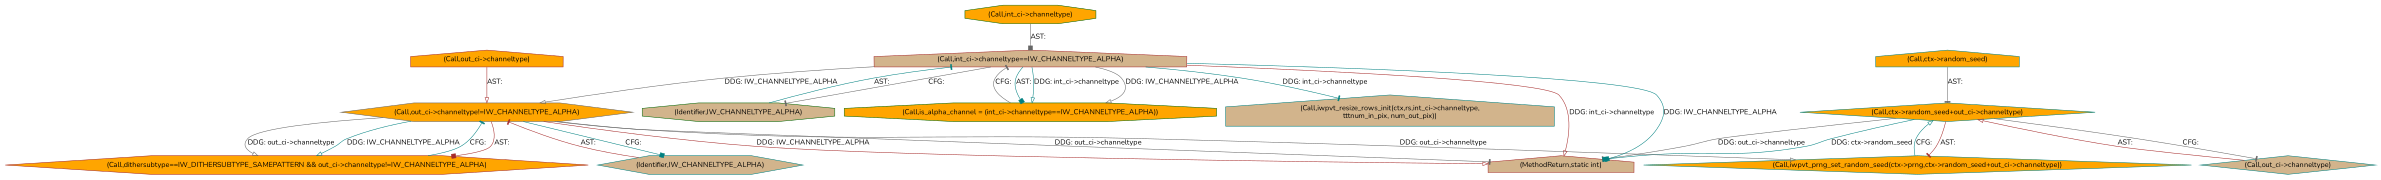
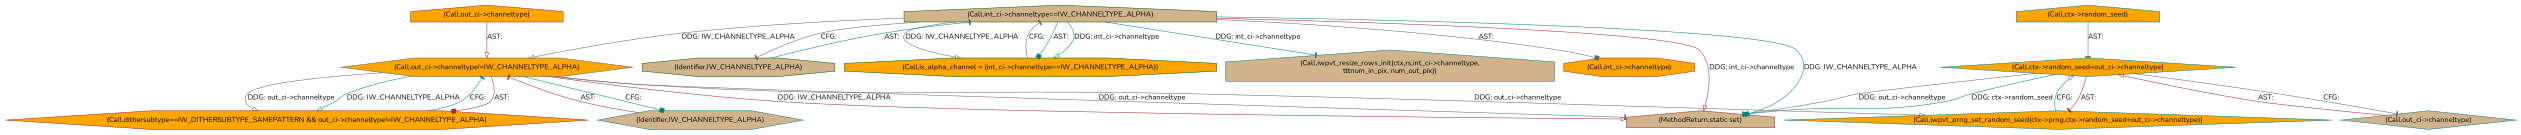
(1030, 14) -> (1629, 67)
(1030, 34) -> (1406, 32)
(1030, 59) -> (1060, 14)
(1561, 165) -> (1701, 120)
